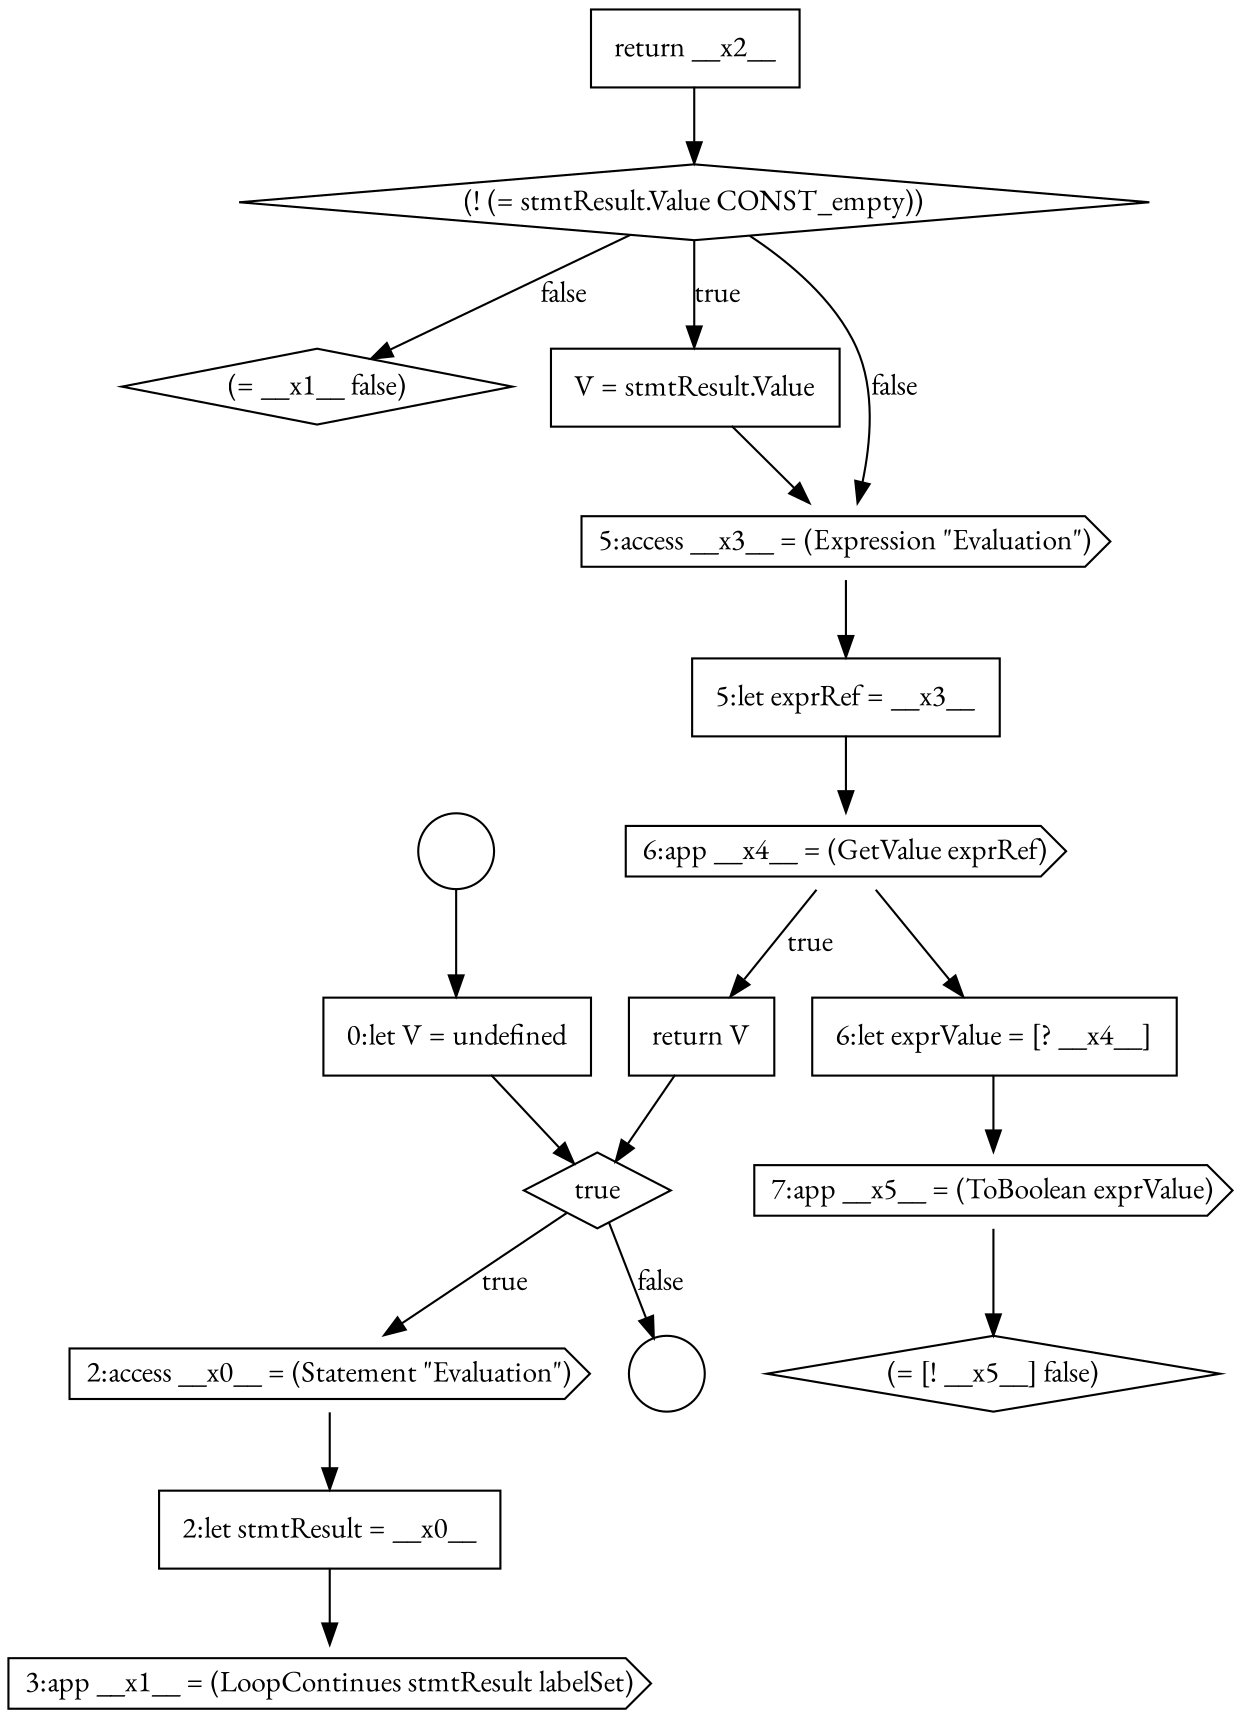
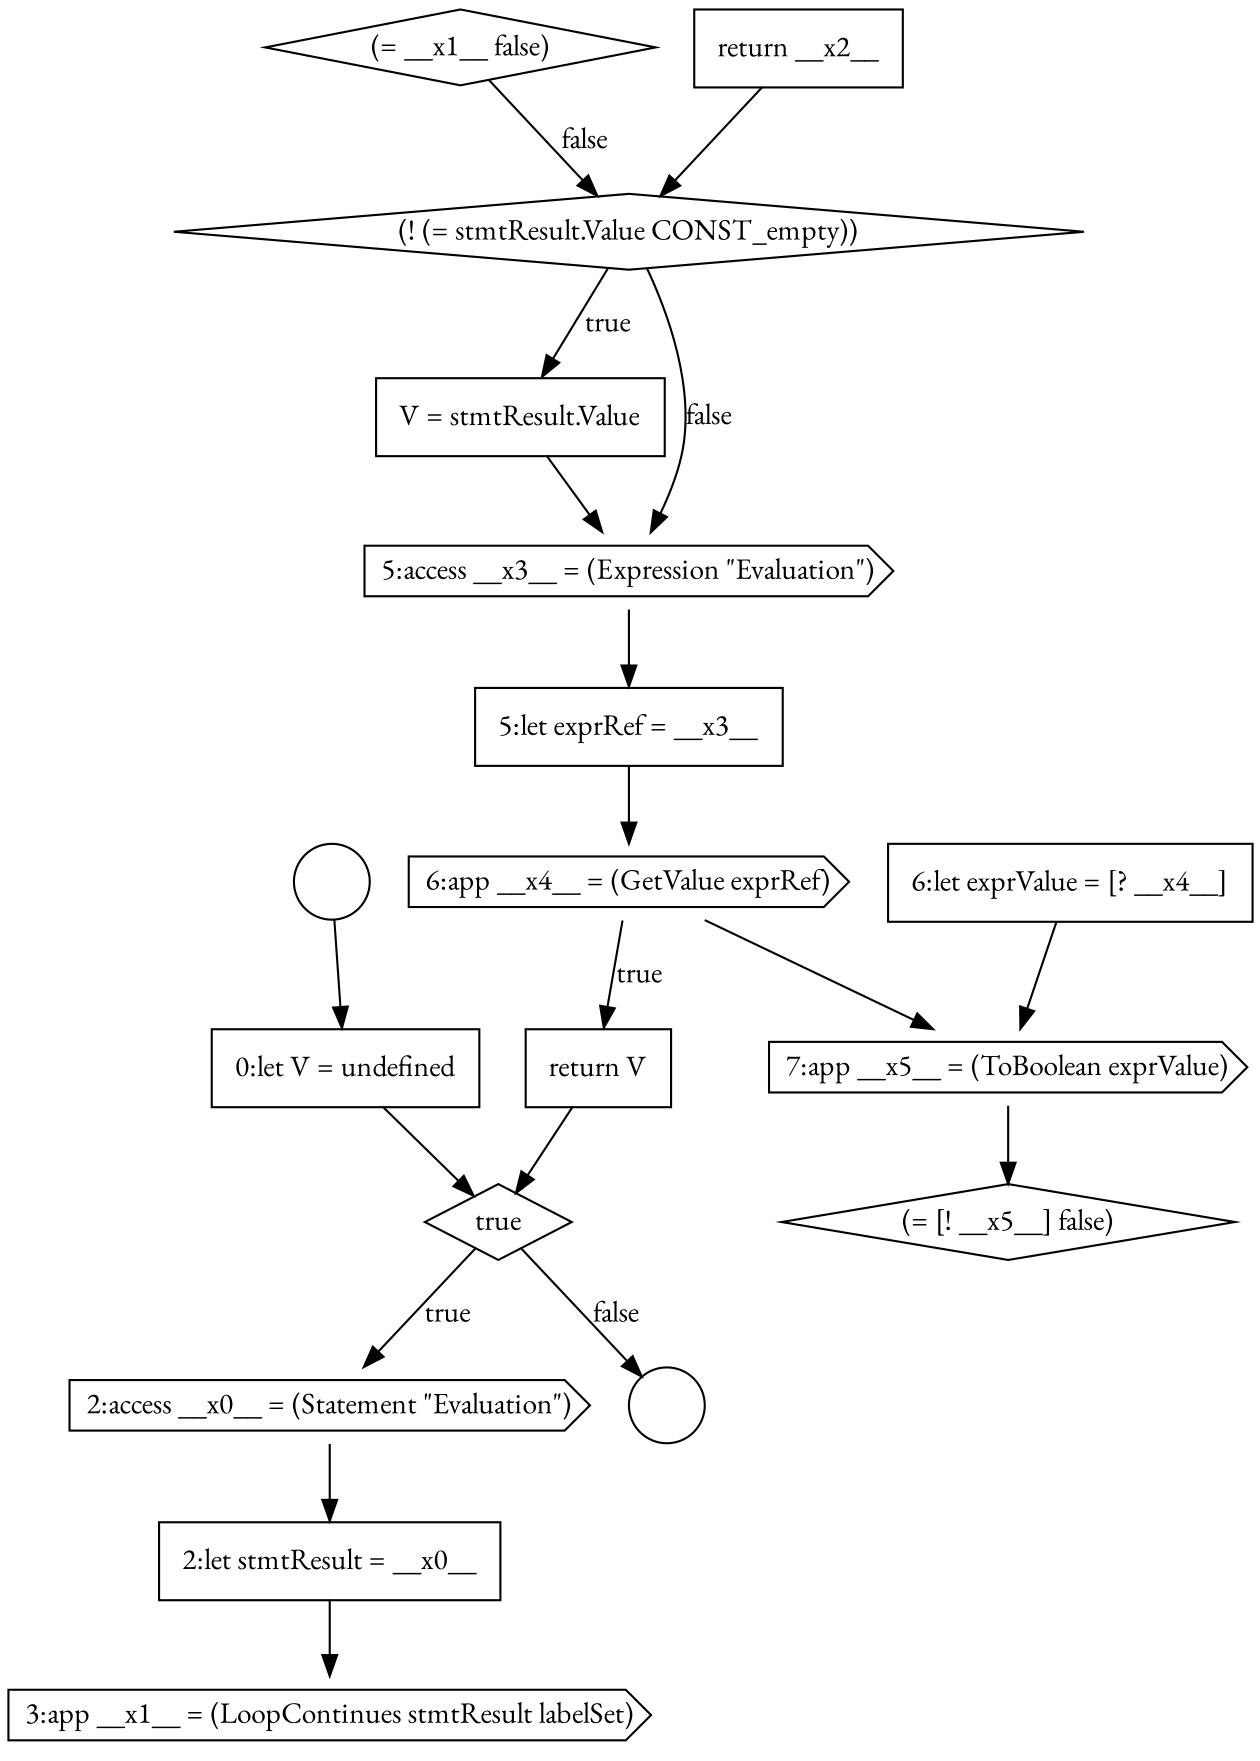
(510, 292) -> (536, 130)
(913, 935) -> (809, 970)
